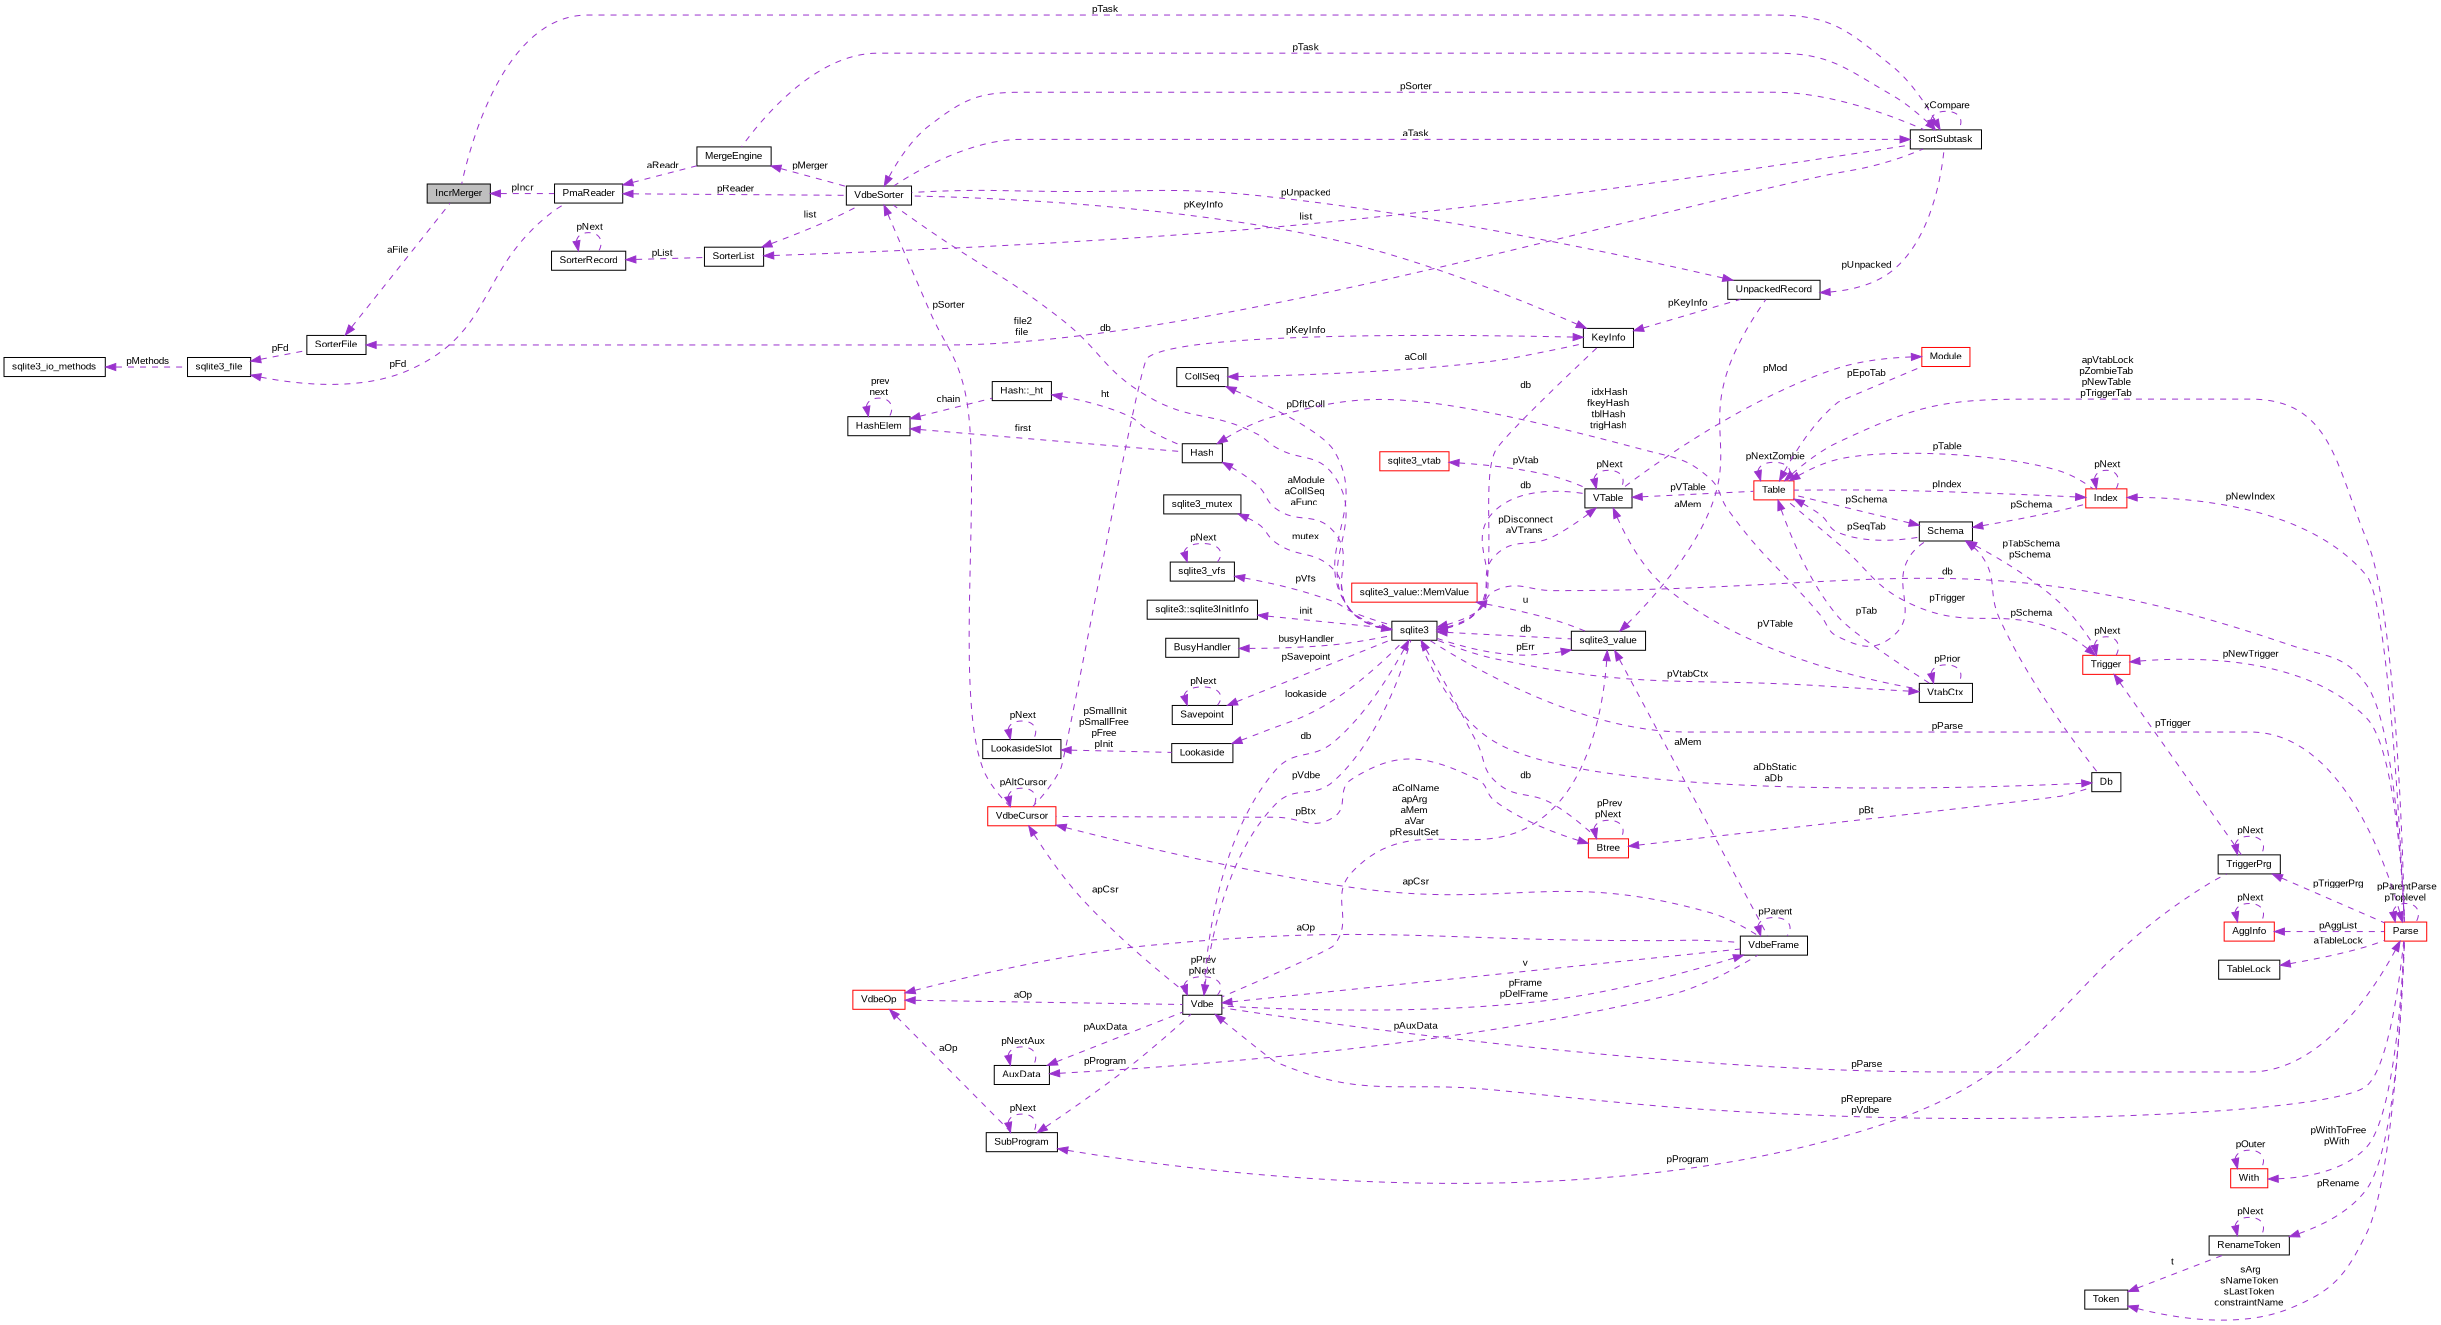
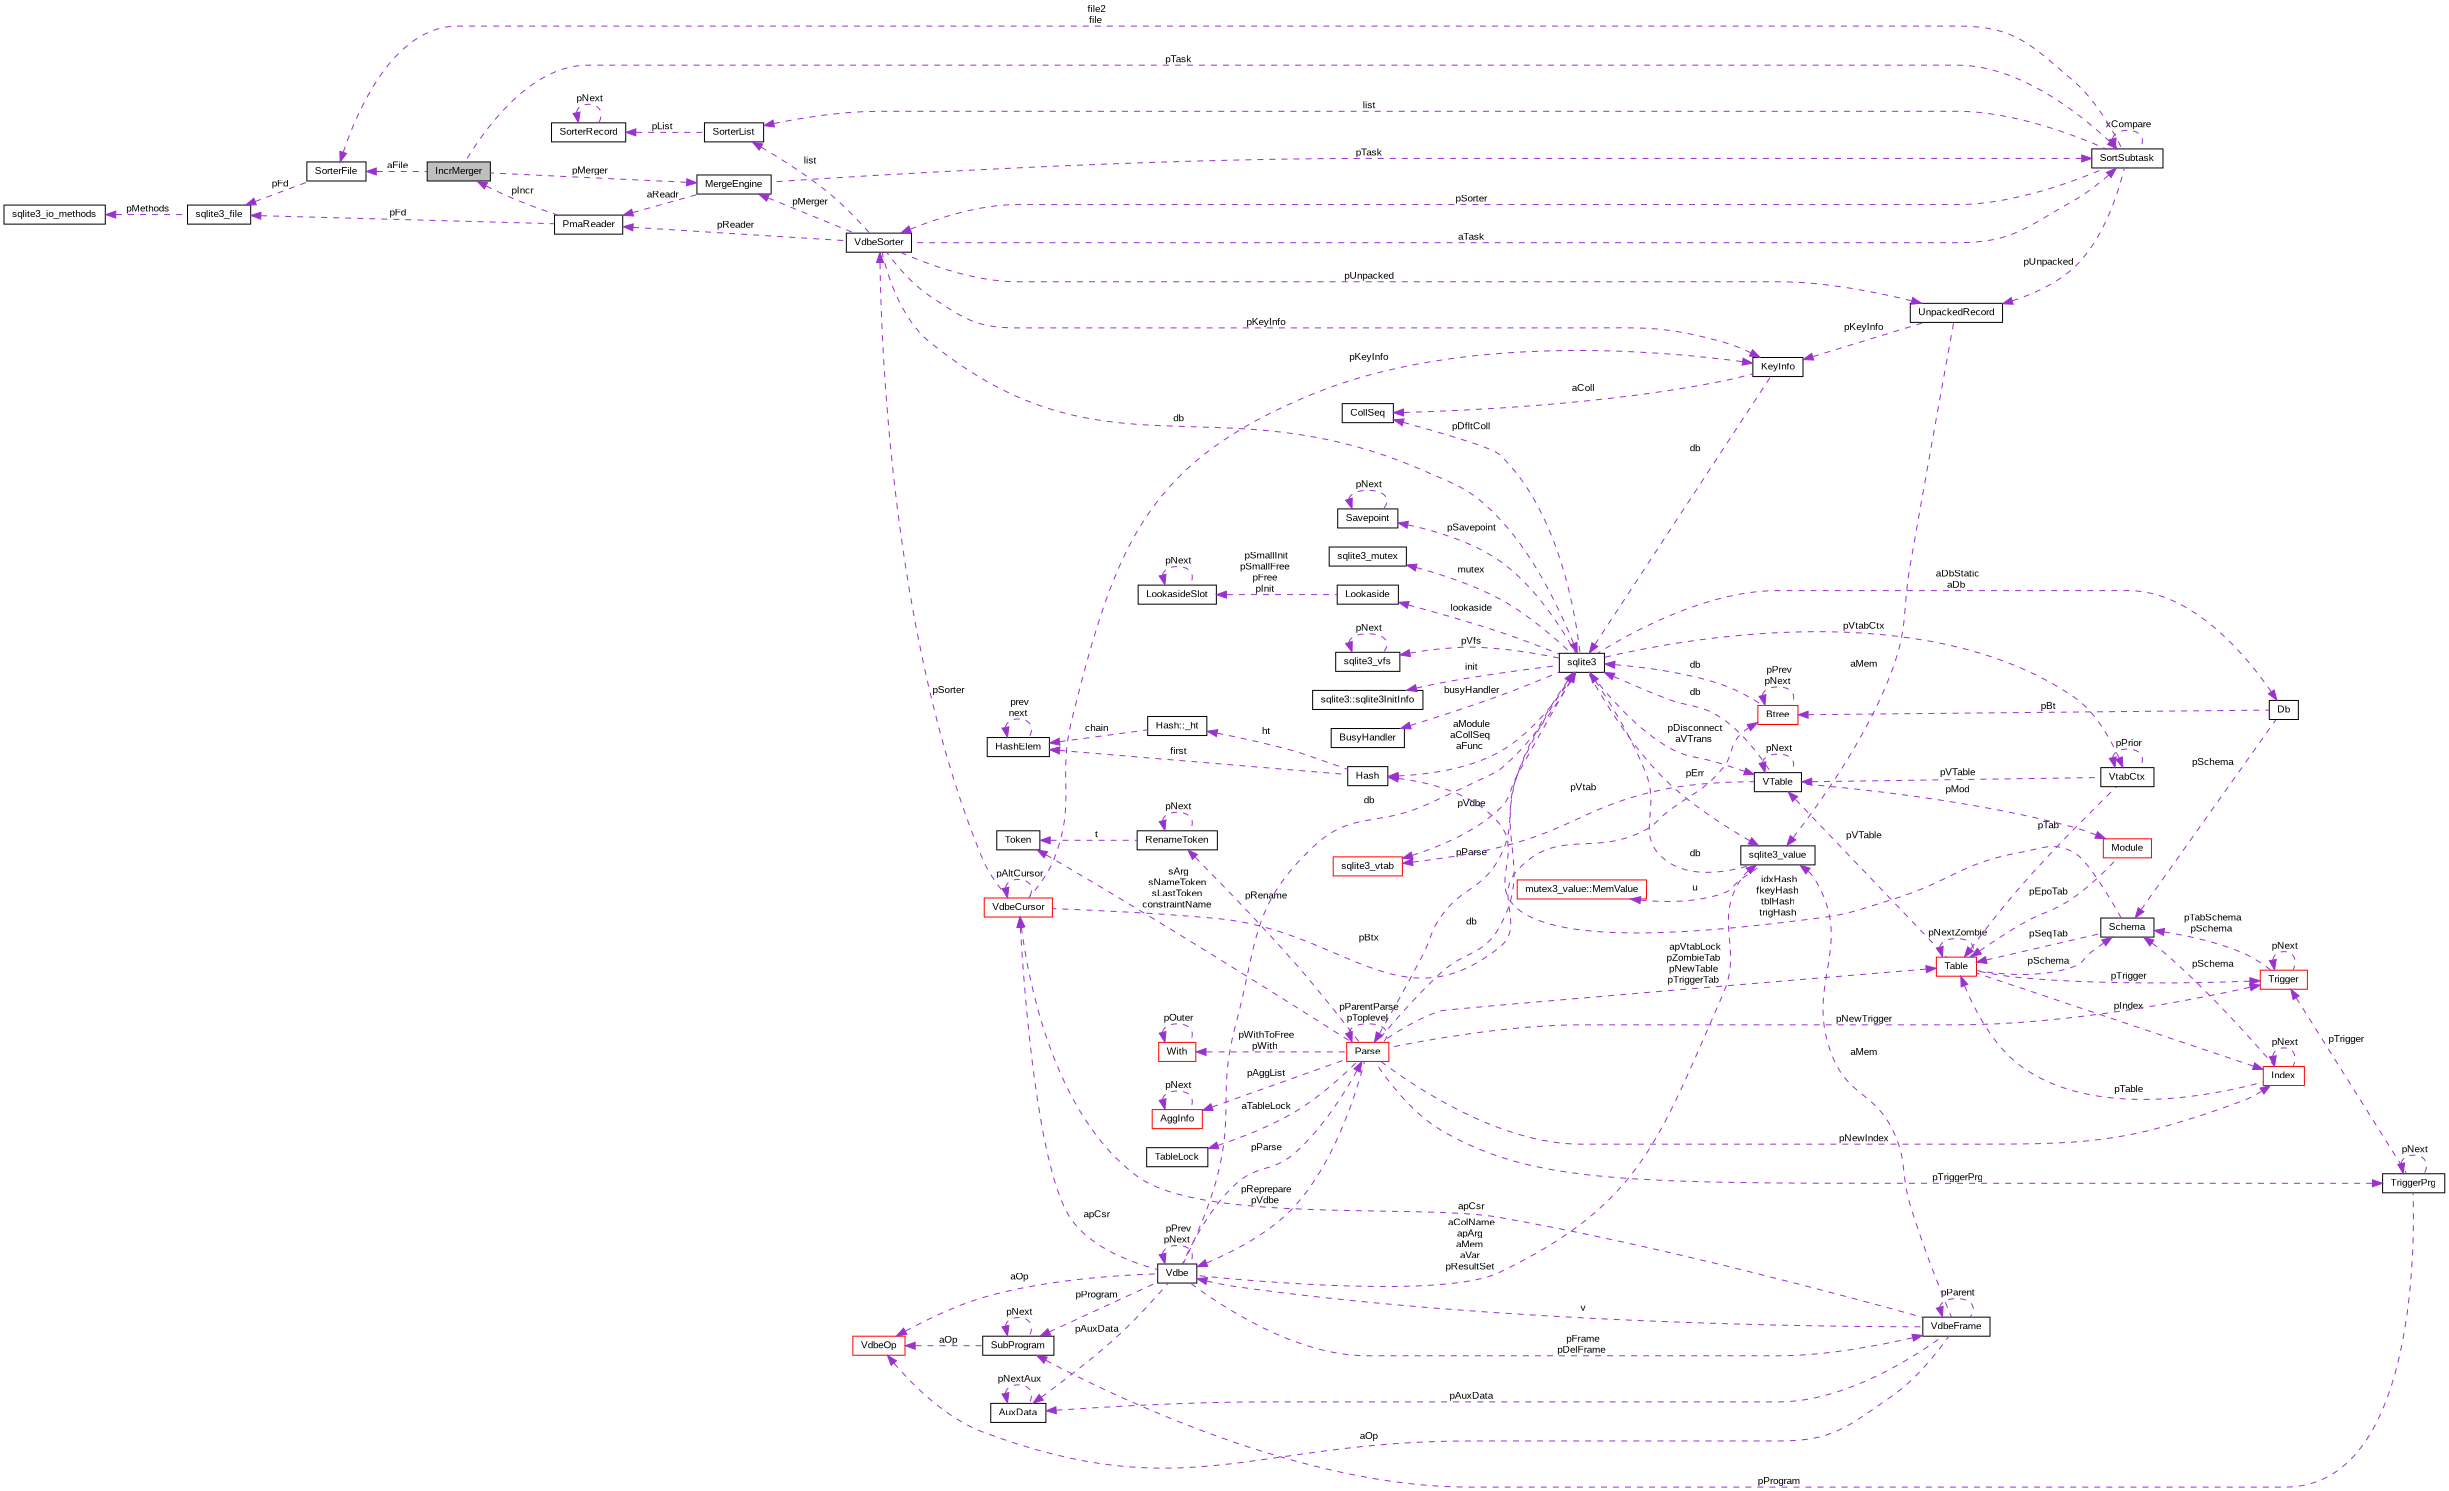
none -> (588, 178)
(1414, 593) -> (1582, 889)
(1288, 796) -> (1502, 807)
